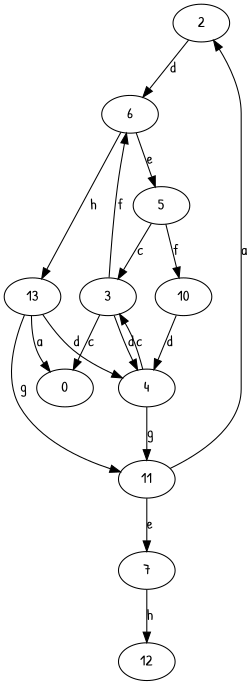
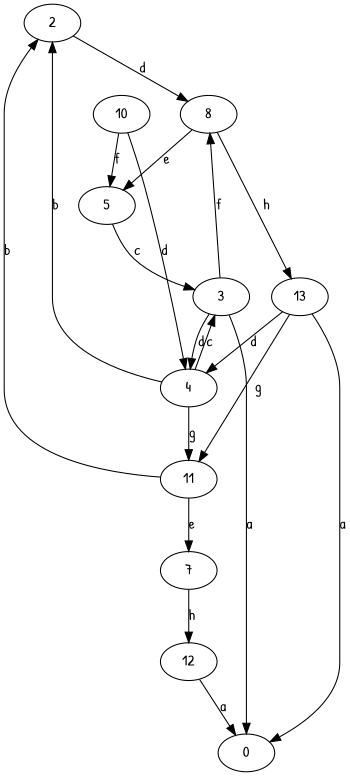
(130, 114) -> (209, 114)
(171, 246) -> (115, 155)
none -> (52, 249)
(244, 251) -> (8, 251)
(91, 342) -> (250, 525)
none -> (215, 703)
